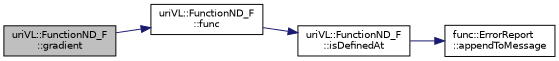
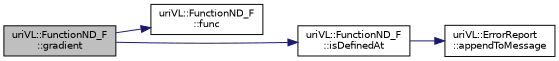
(276, 29) -> (202, 43)
(500, 41) -> (500, 41)
